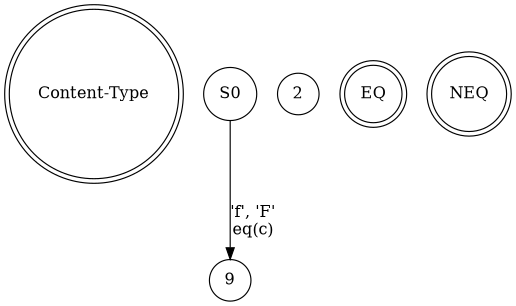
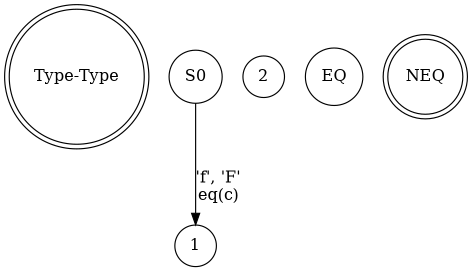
(94, 94) -> (77, 77)
(373, 94) -> (334, 77)
(230, 280) -> (196, 246)
